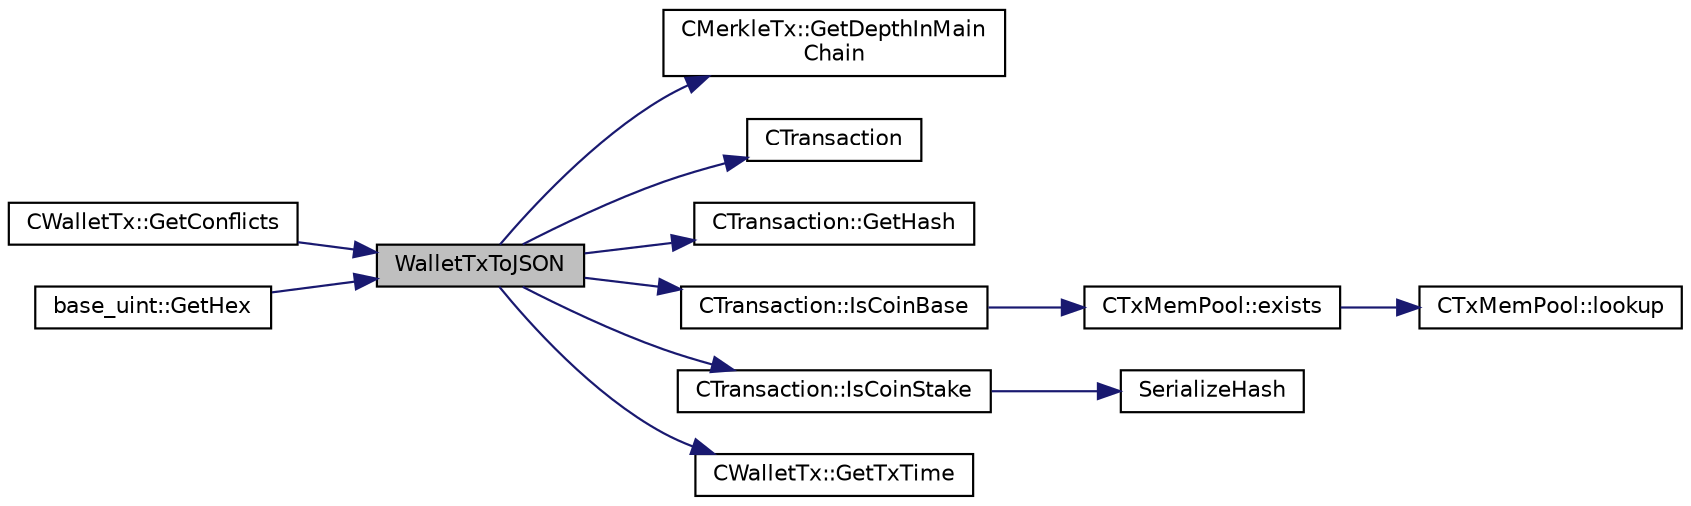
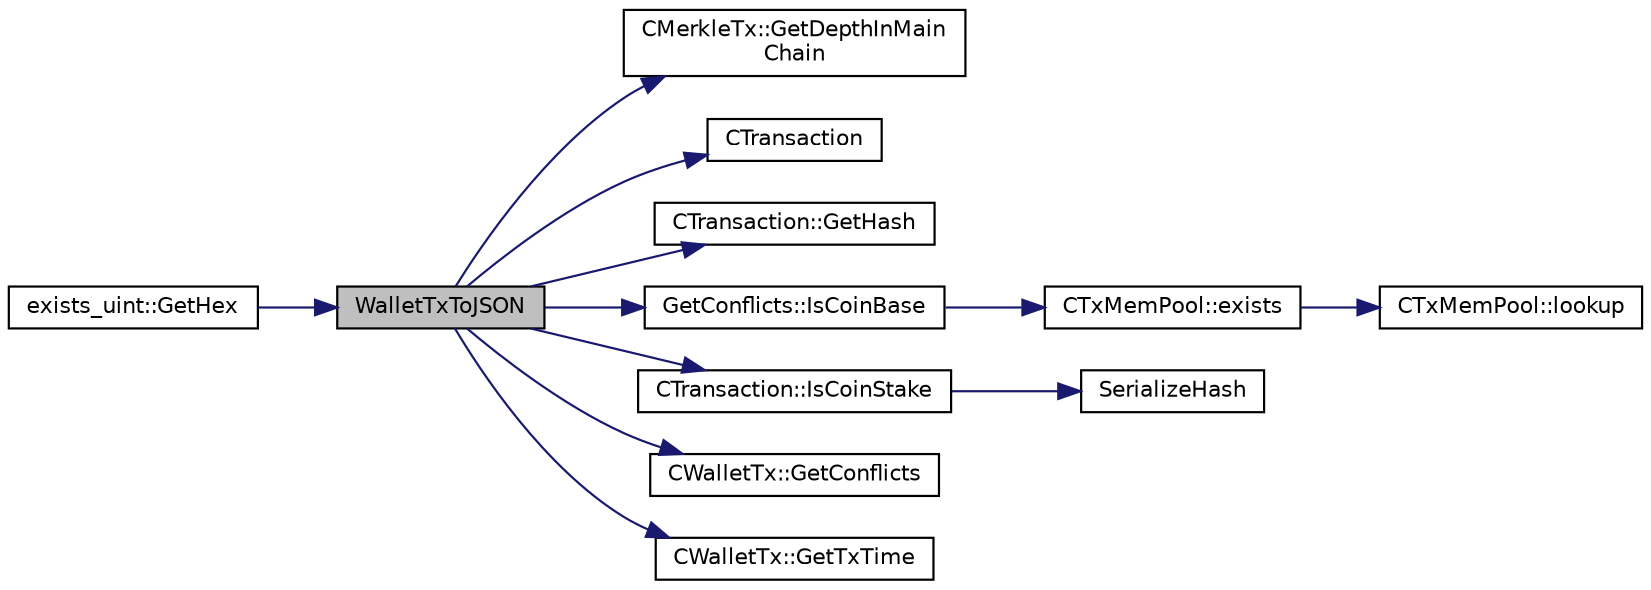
(326, 246) -> (559, 397)
(153, 307) -> (133, 307)
(834, 307) -> (795, 307)
